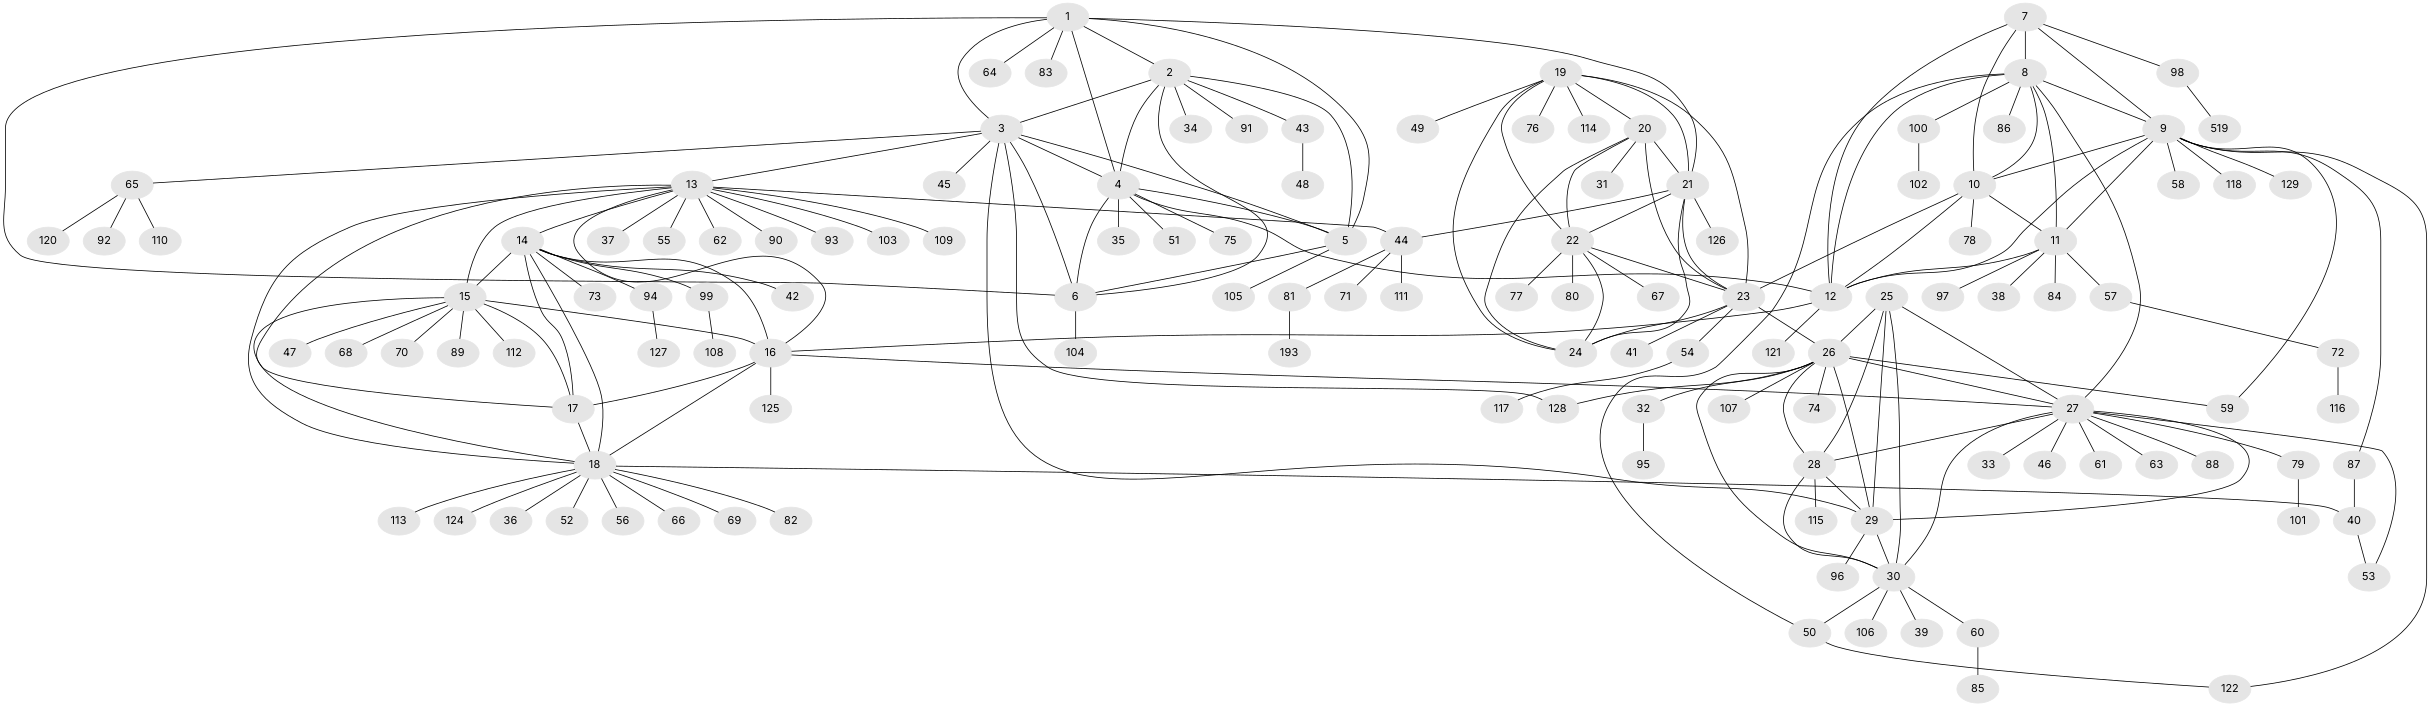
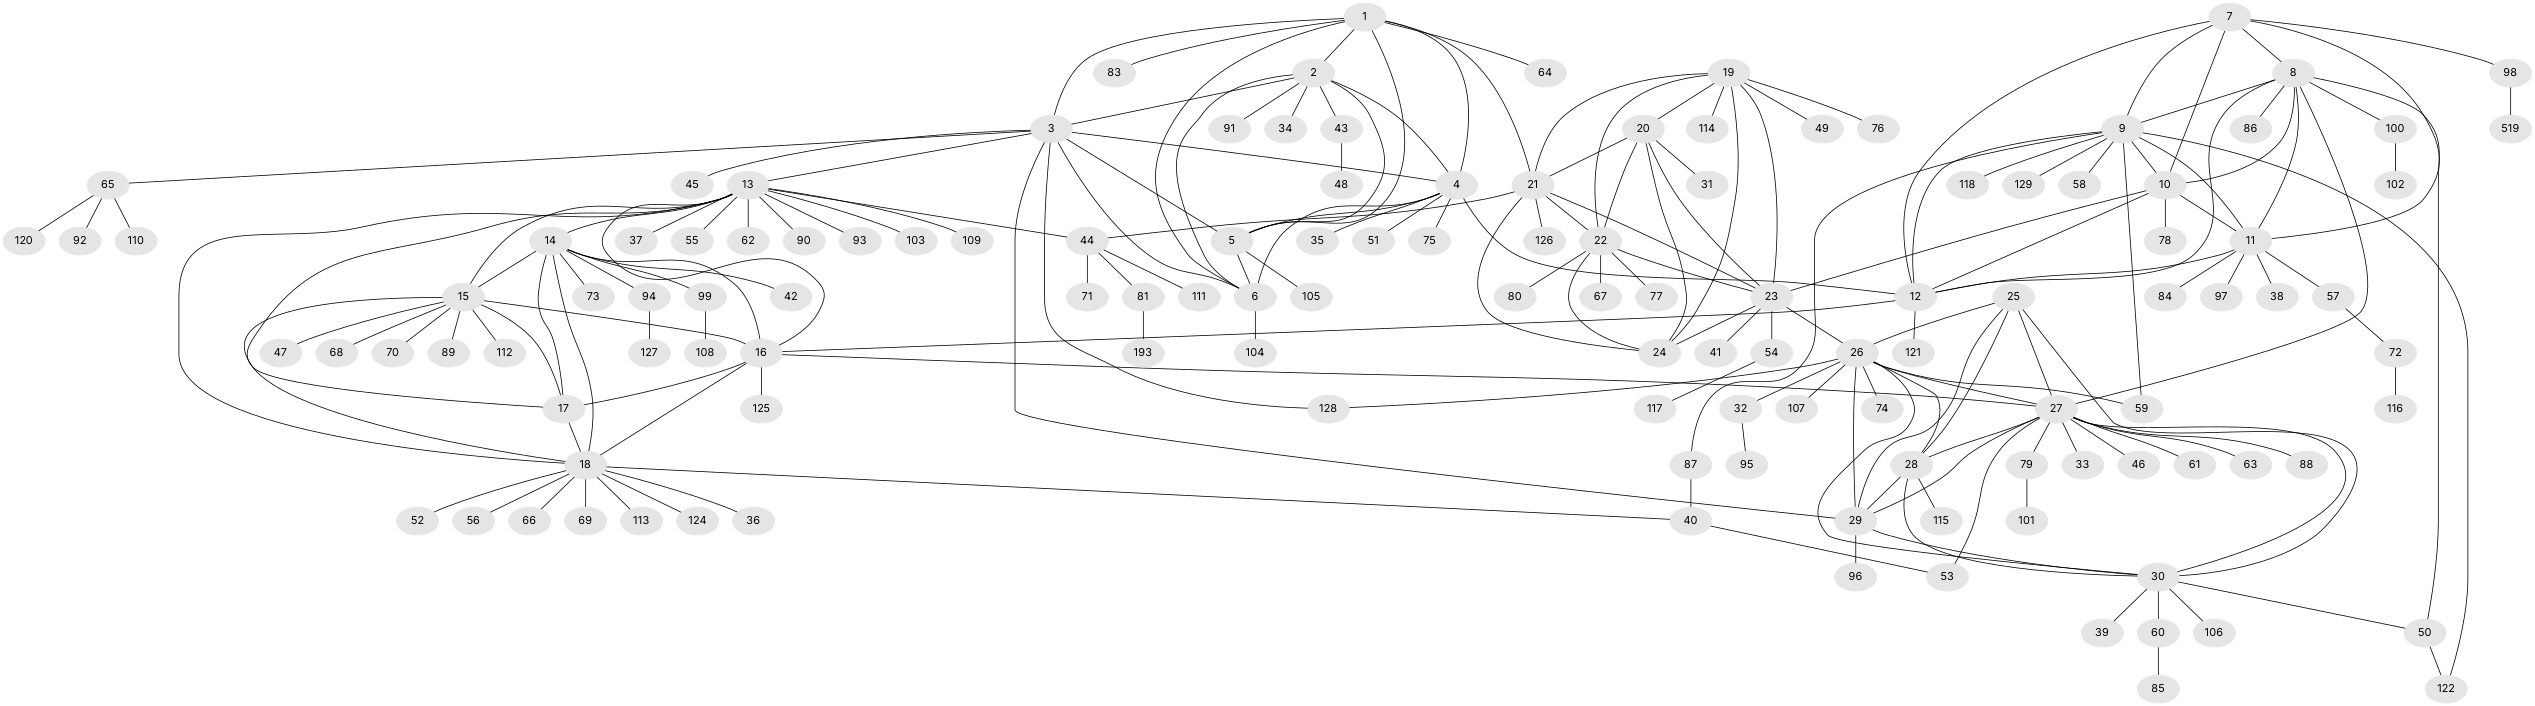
none -> (2411, 98)
(791, 521) -> none
